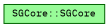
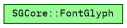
(54, 14) -> (63, 14)
